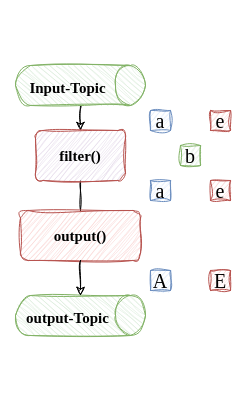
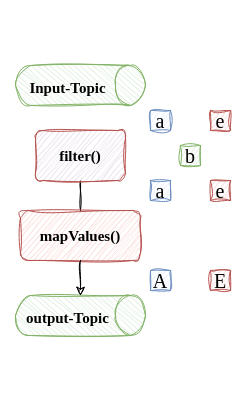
(81, 115) -> none
(81, 236) -> (81, 236)
